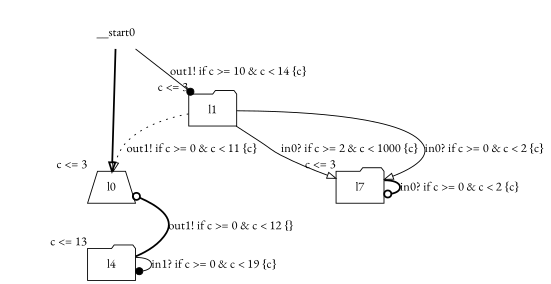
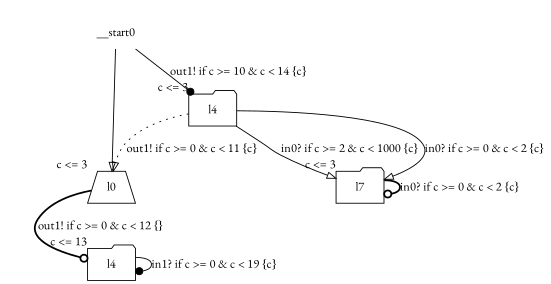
(114, 106) -> (114, 106)
(213, 110) -> (213, 110)
(168, 228) -> (37, 221)
